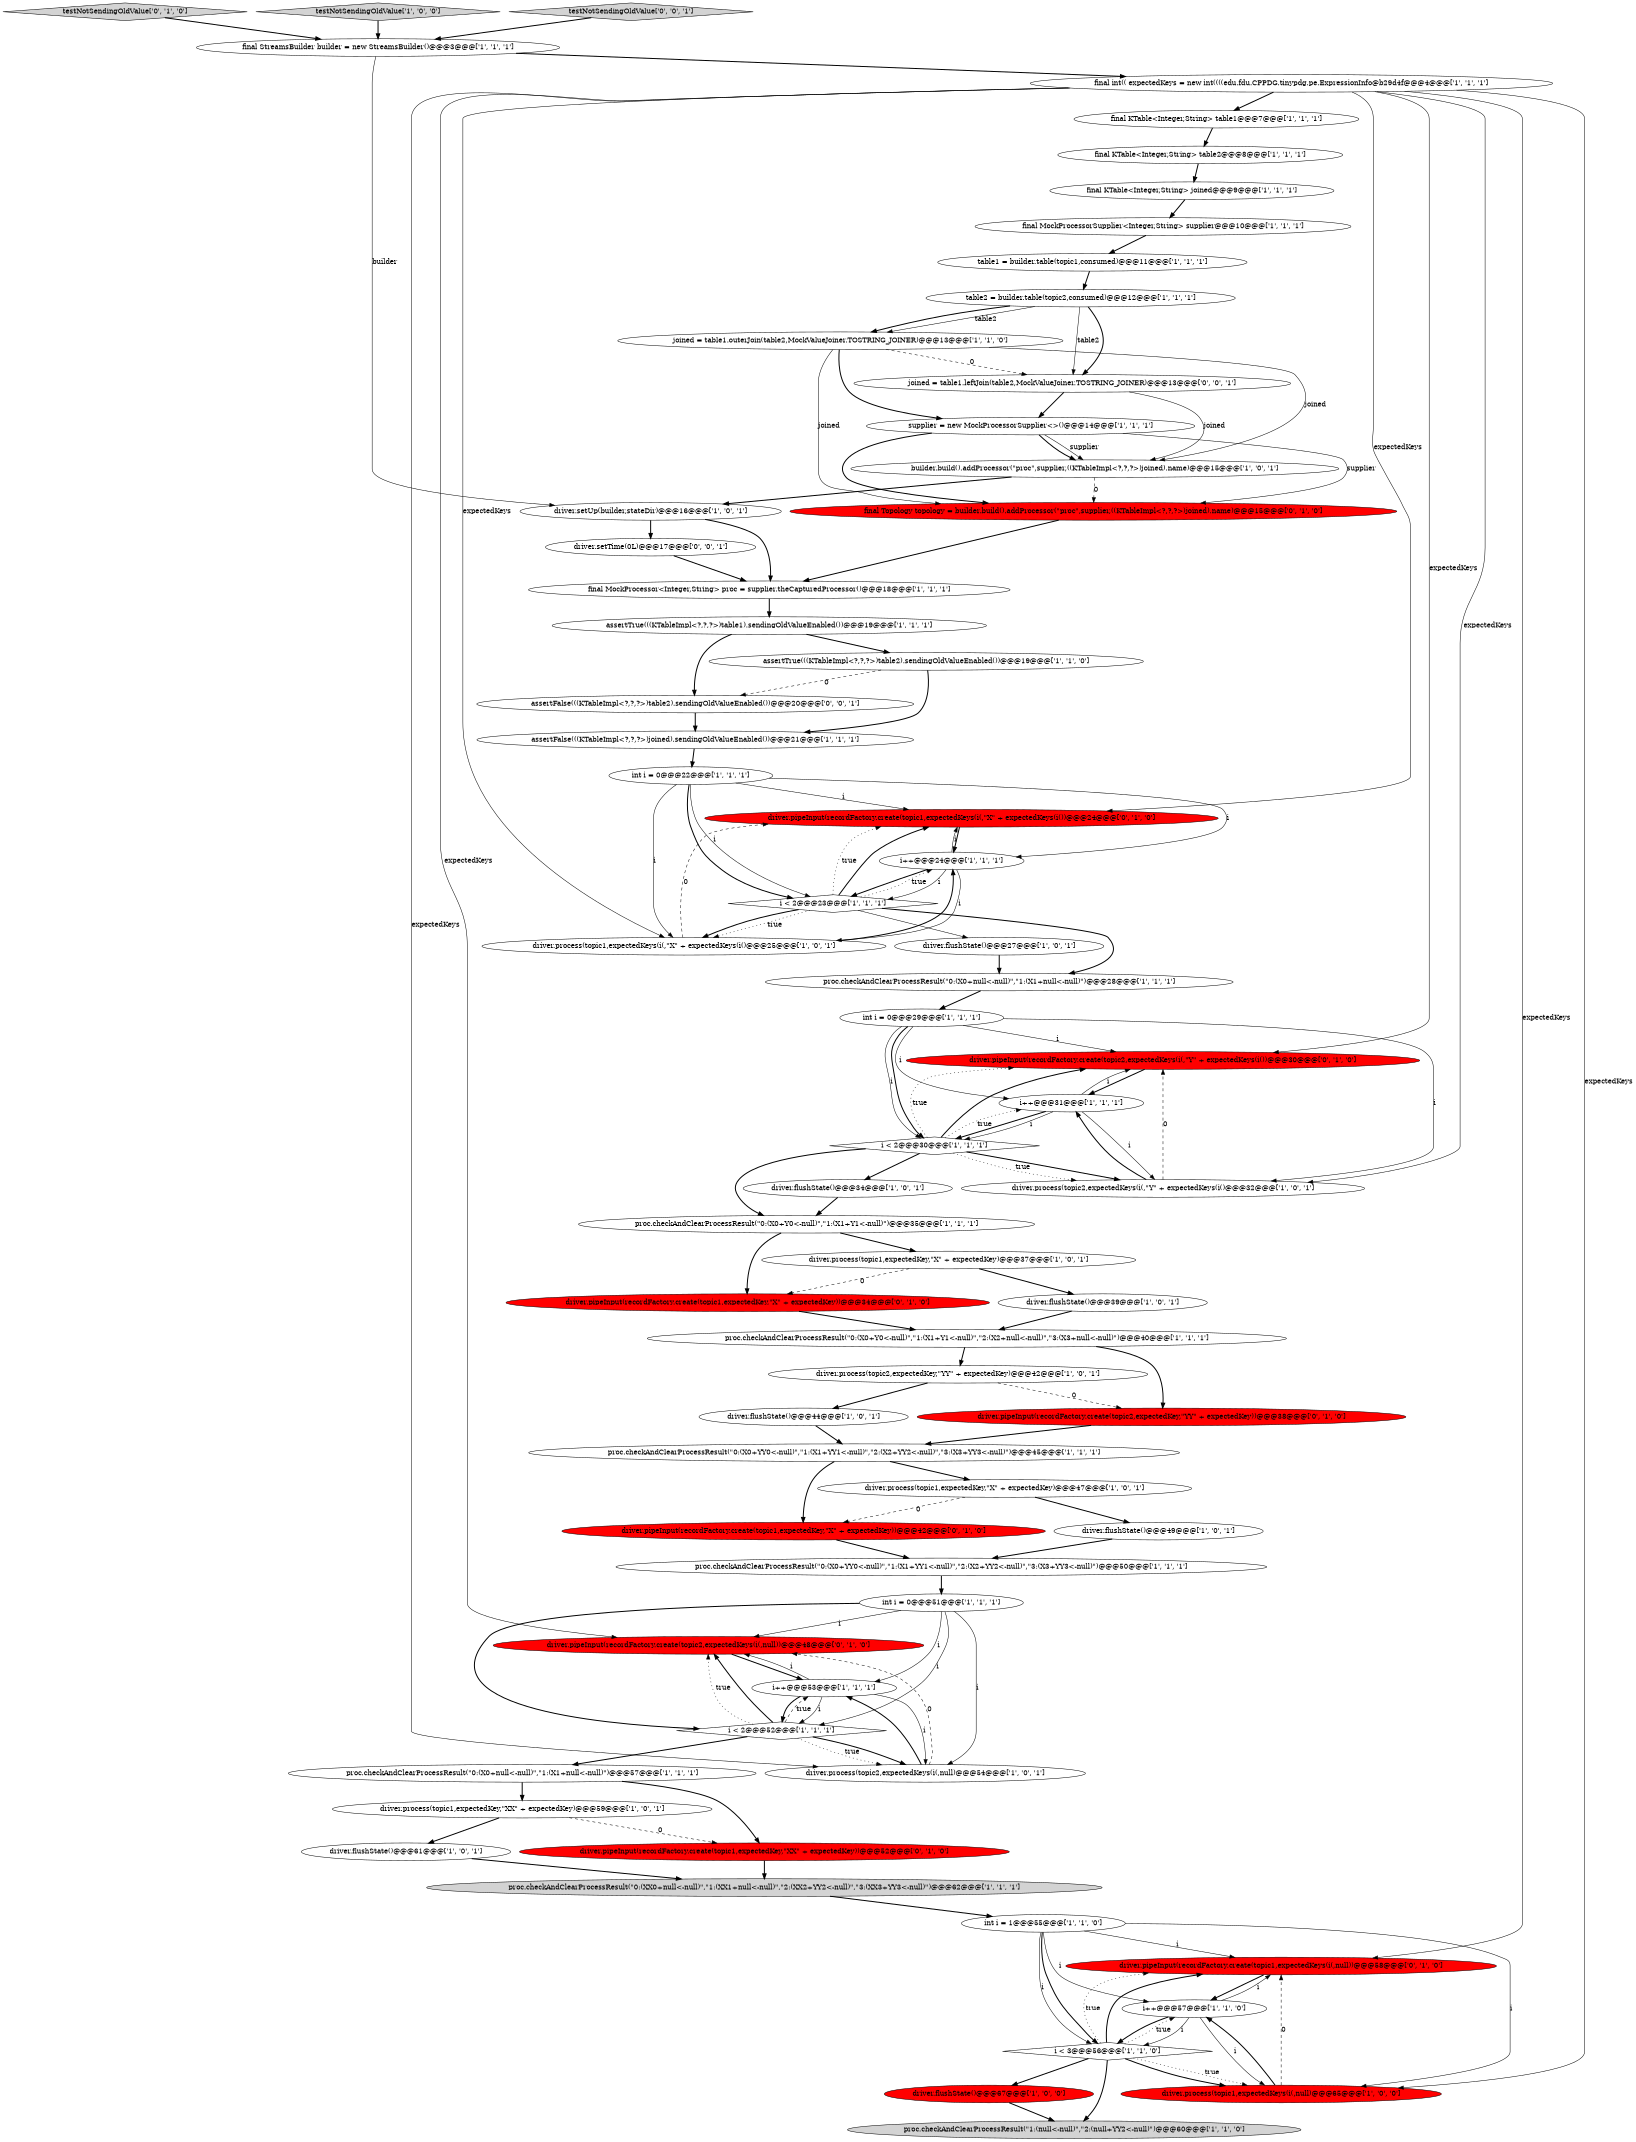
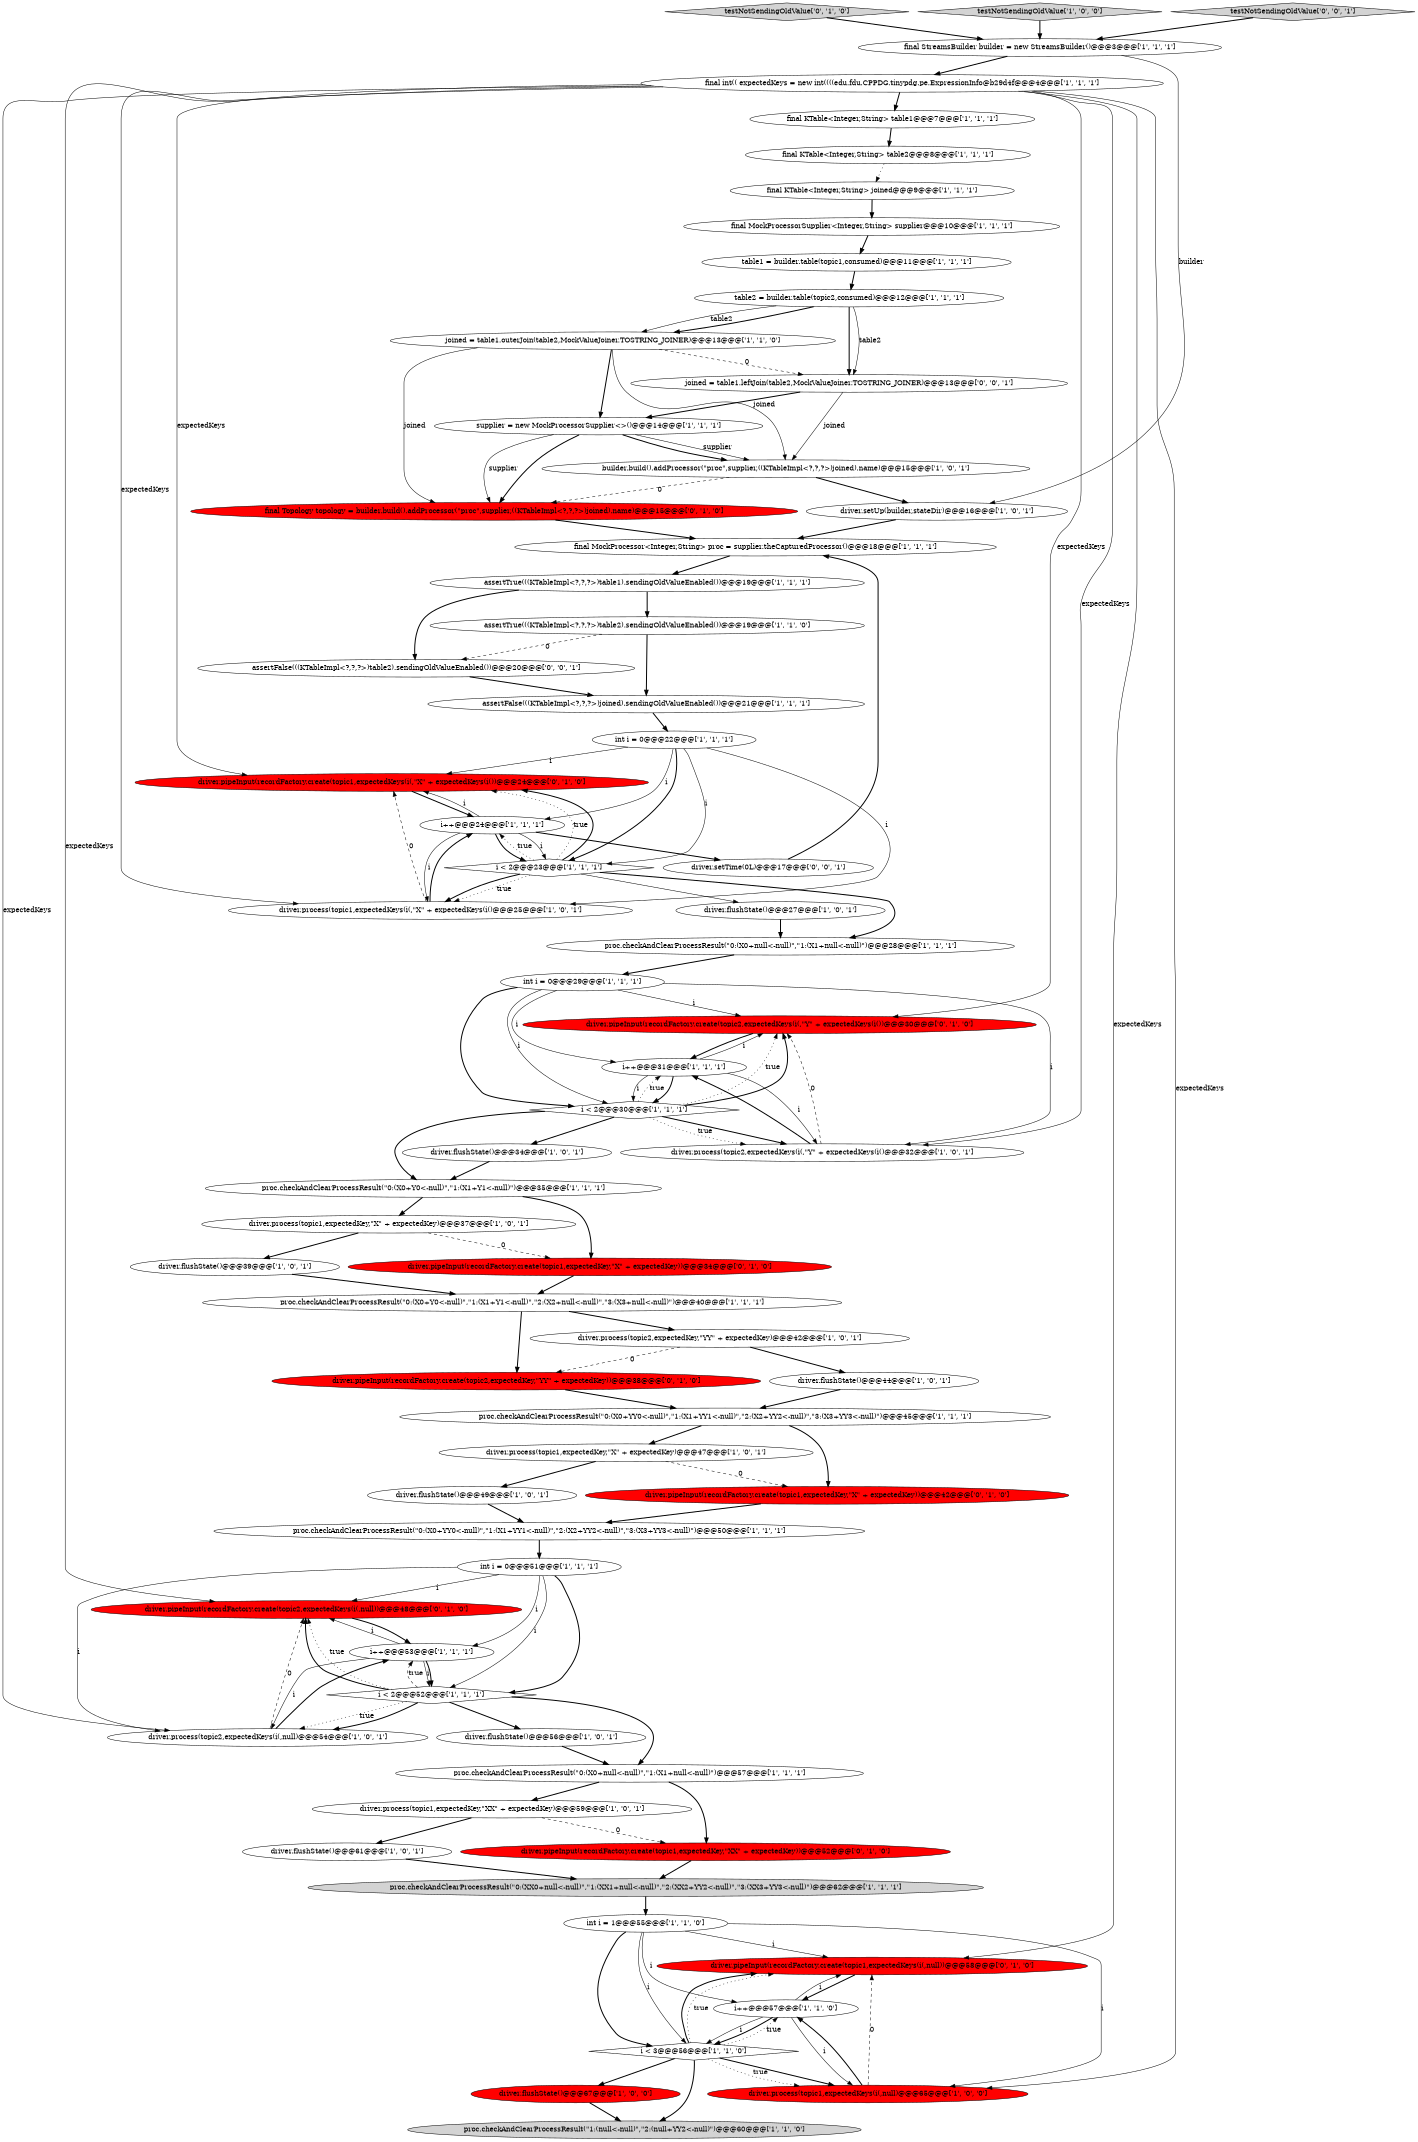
(1197, 170) -> (881, 171)
(651, 527) -> (625, 846)
none -> (541, 1738)
